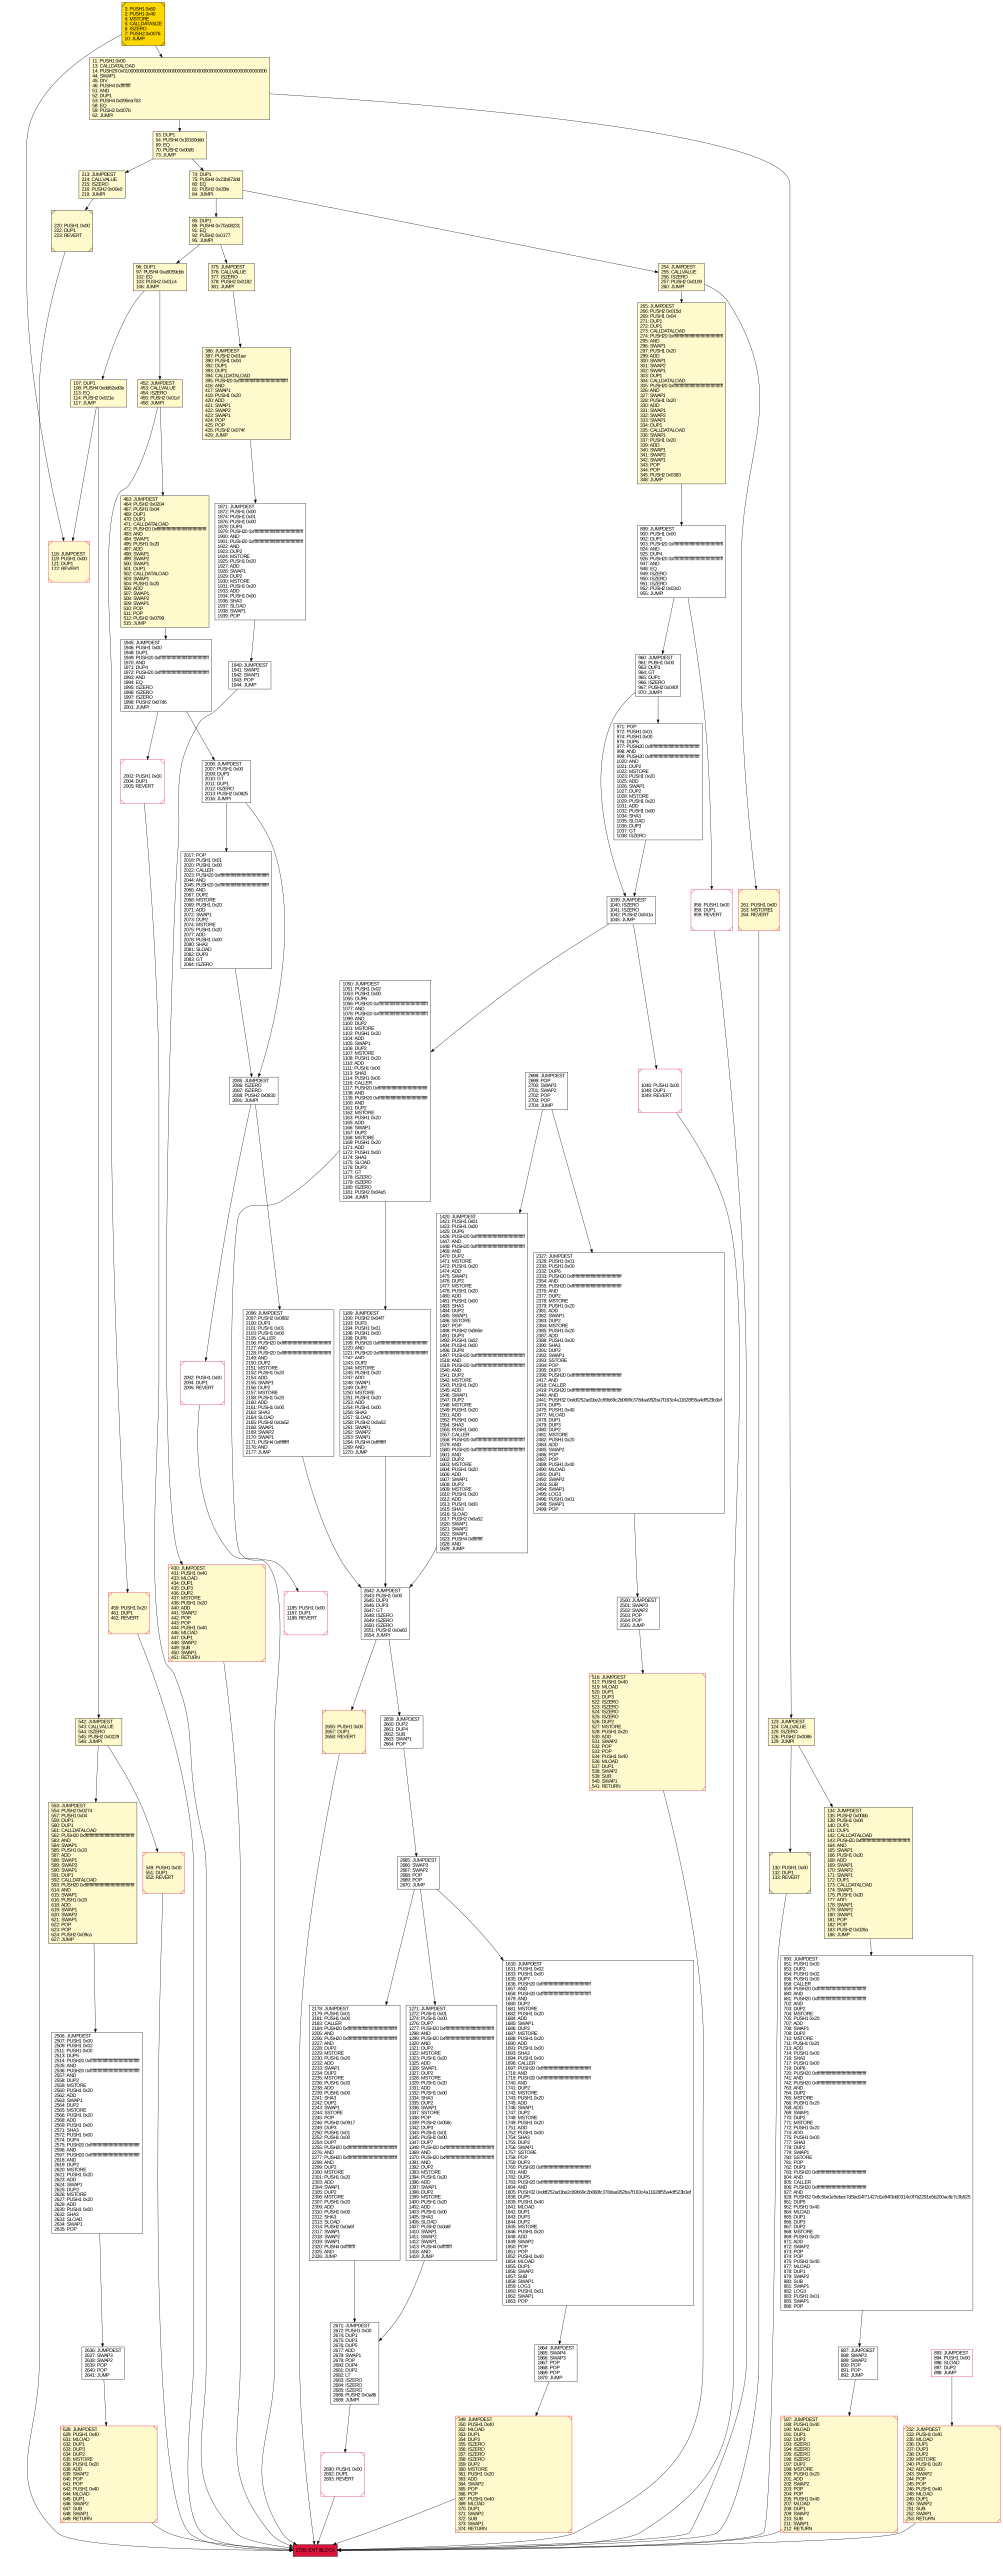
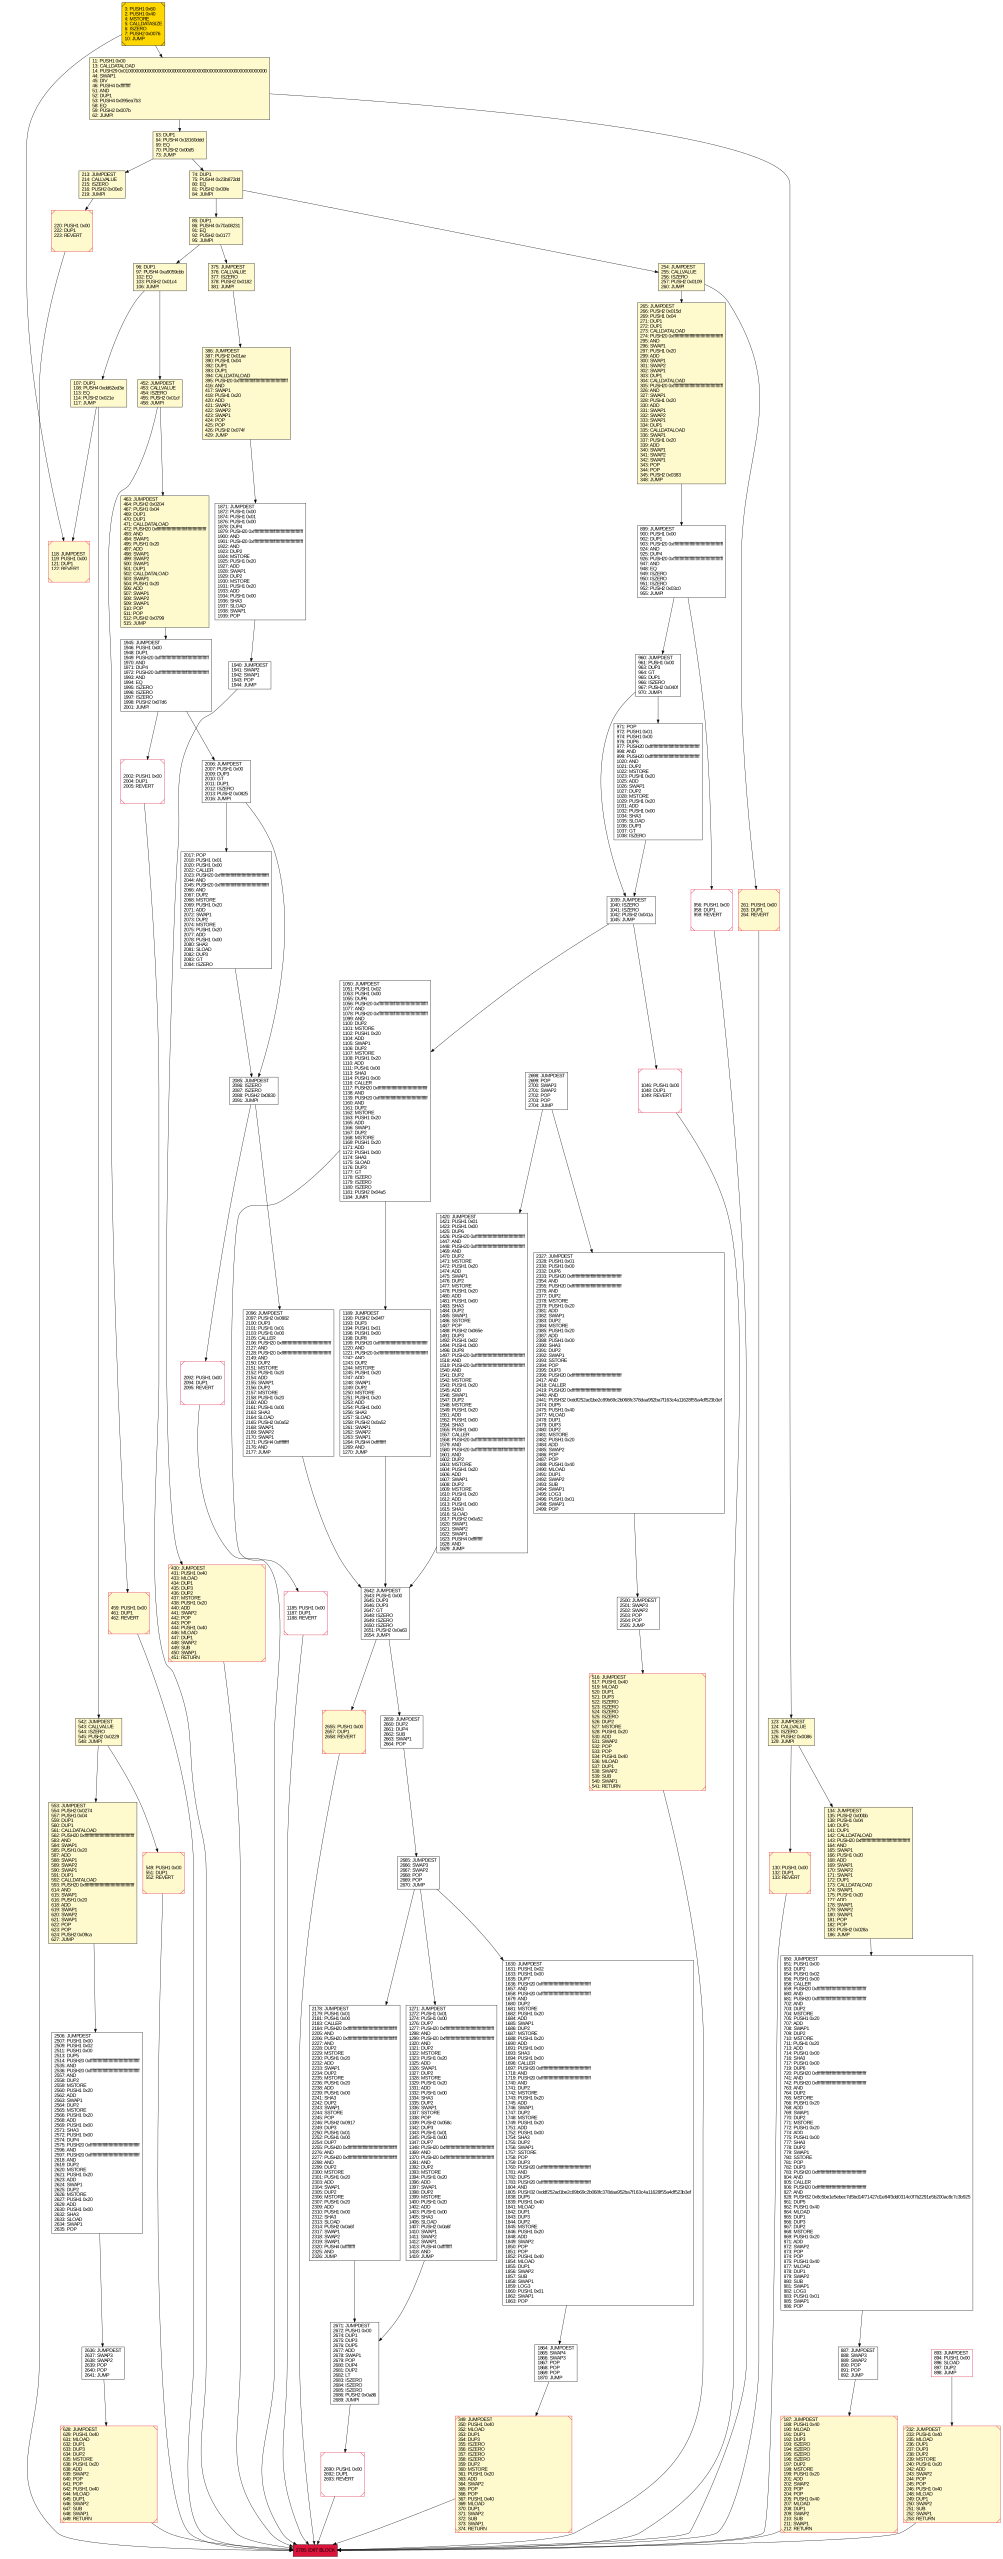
(72, 231) -> (72, 231)
(759, 910) -> (759, 910)
(129, 1613) -> (129, 1613)
(790, 1873) -> (790, 1873)
none -> (287, 2090)
